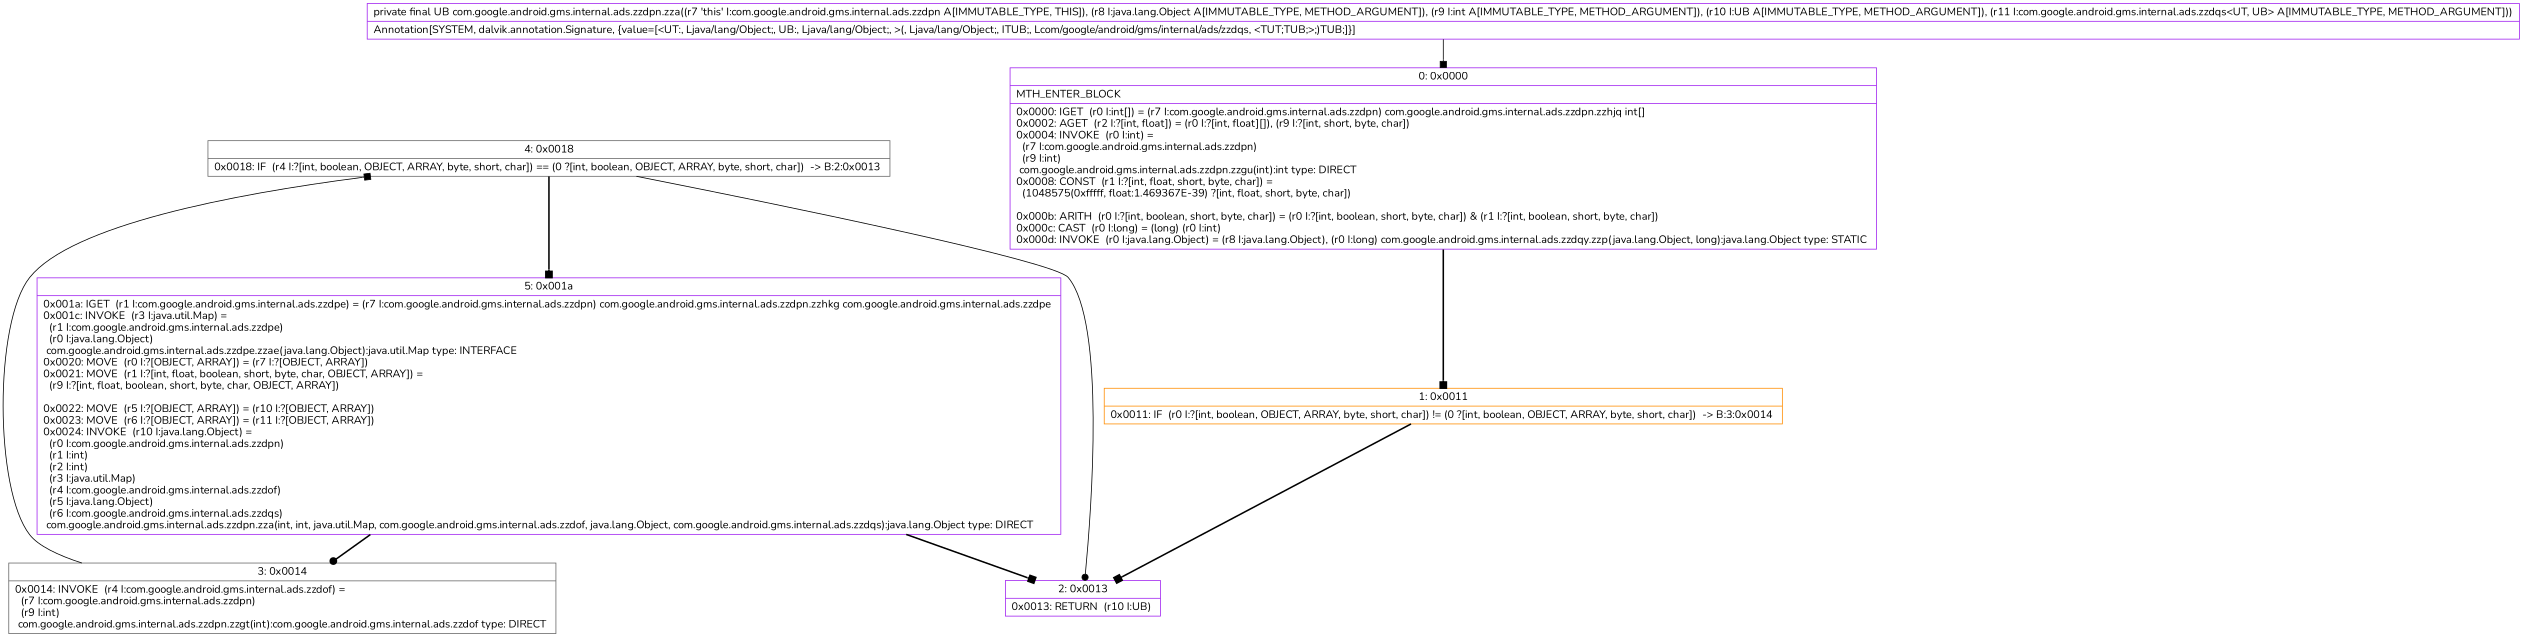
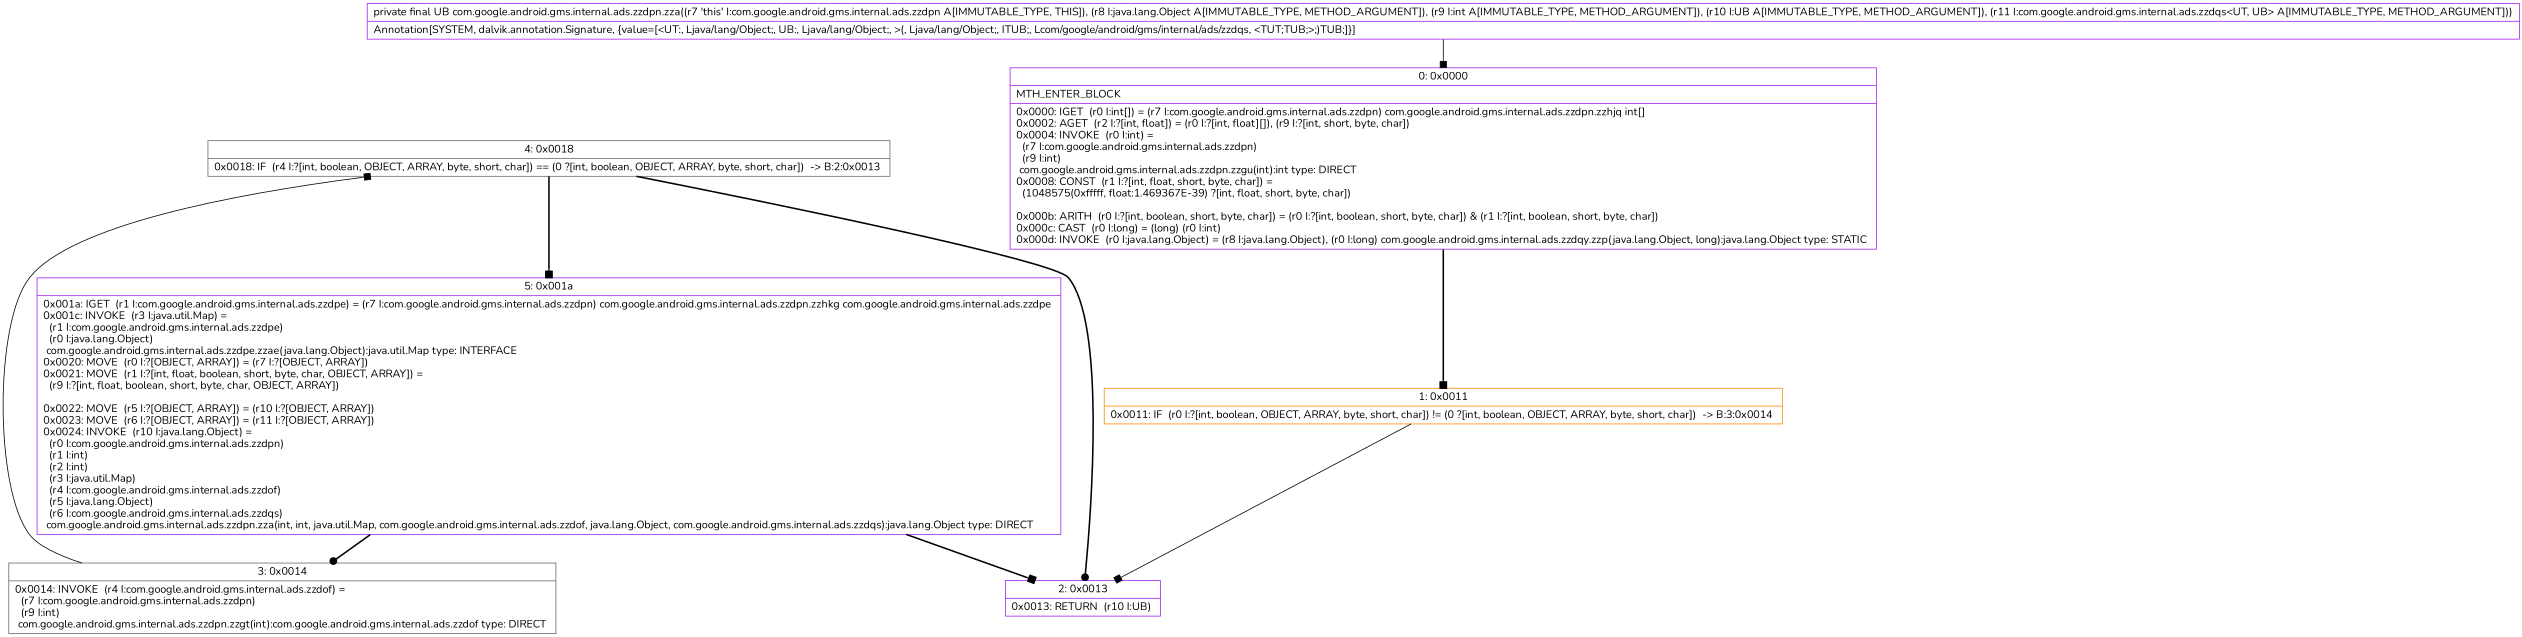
(1000, 255) -> (1000, 255)
(1267, 500) -> (1267, 500)
